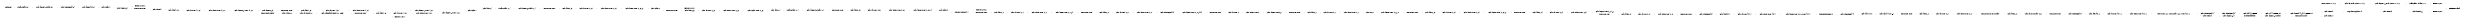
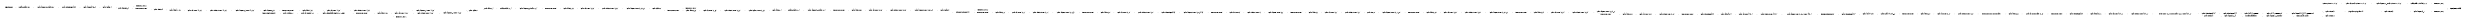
(8, 7) -> (9, 7)
